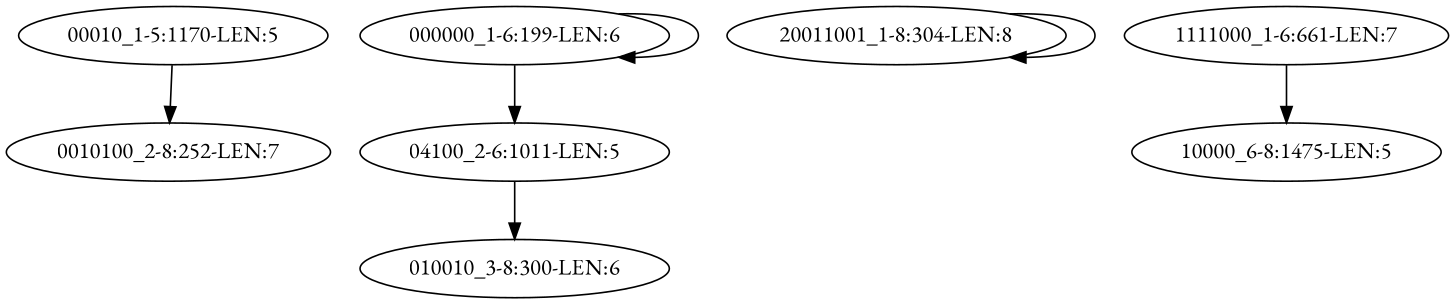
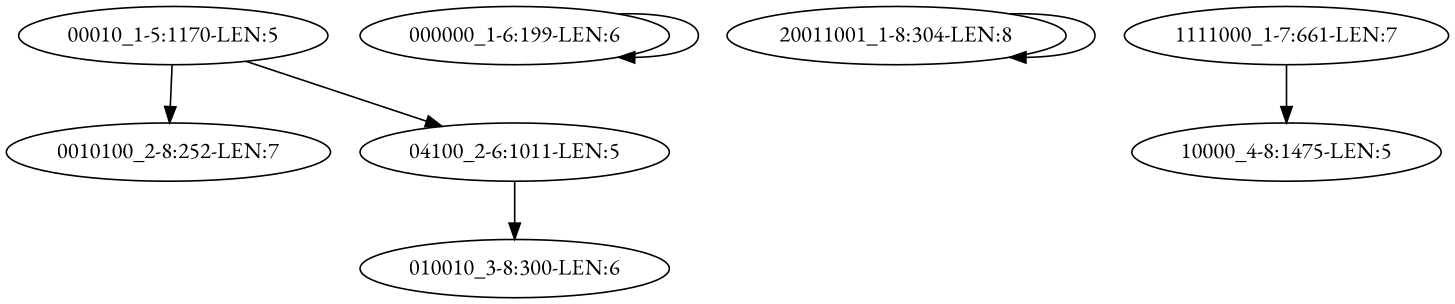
(1286, 36) -> (1286, 36)
(515, 86) -> (336, 91)
(1286, 152) -> (1286, 152)
